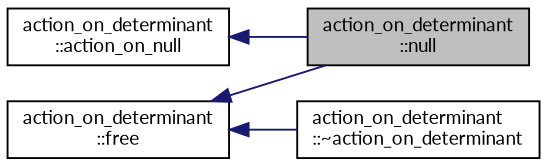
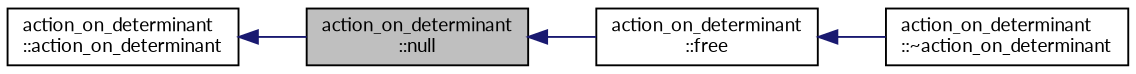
(118, 37) -> (123, 37)
(278, 80) -> (572, 37)
